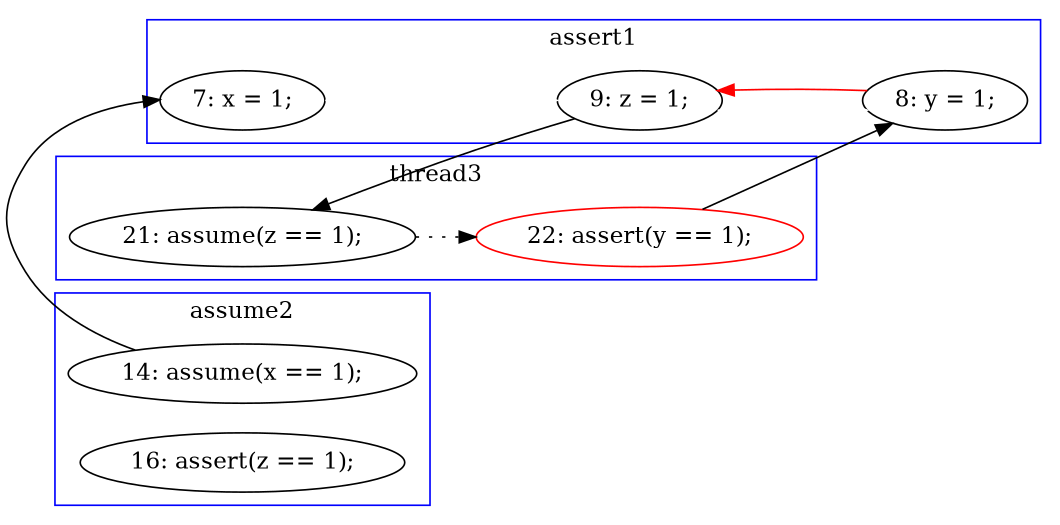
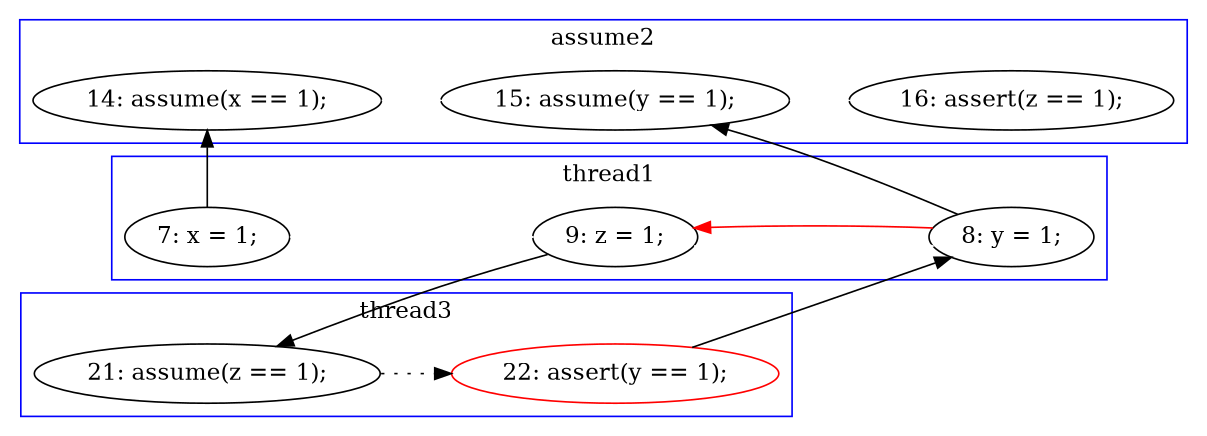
(594, 39) -> (609, 175)
none -> (615, 100)
(7, 218) -> (207, 177)
